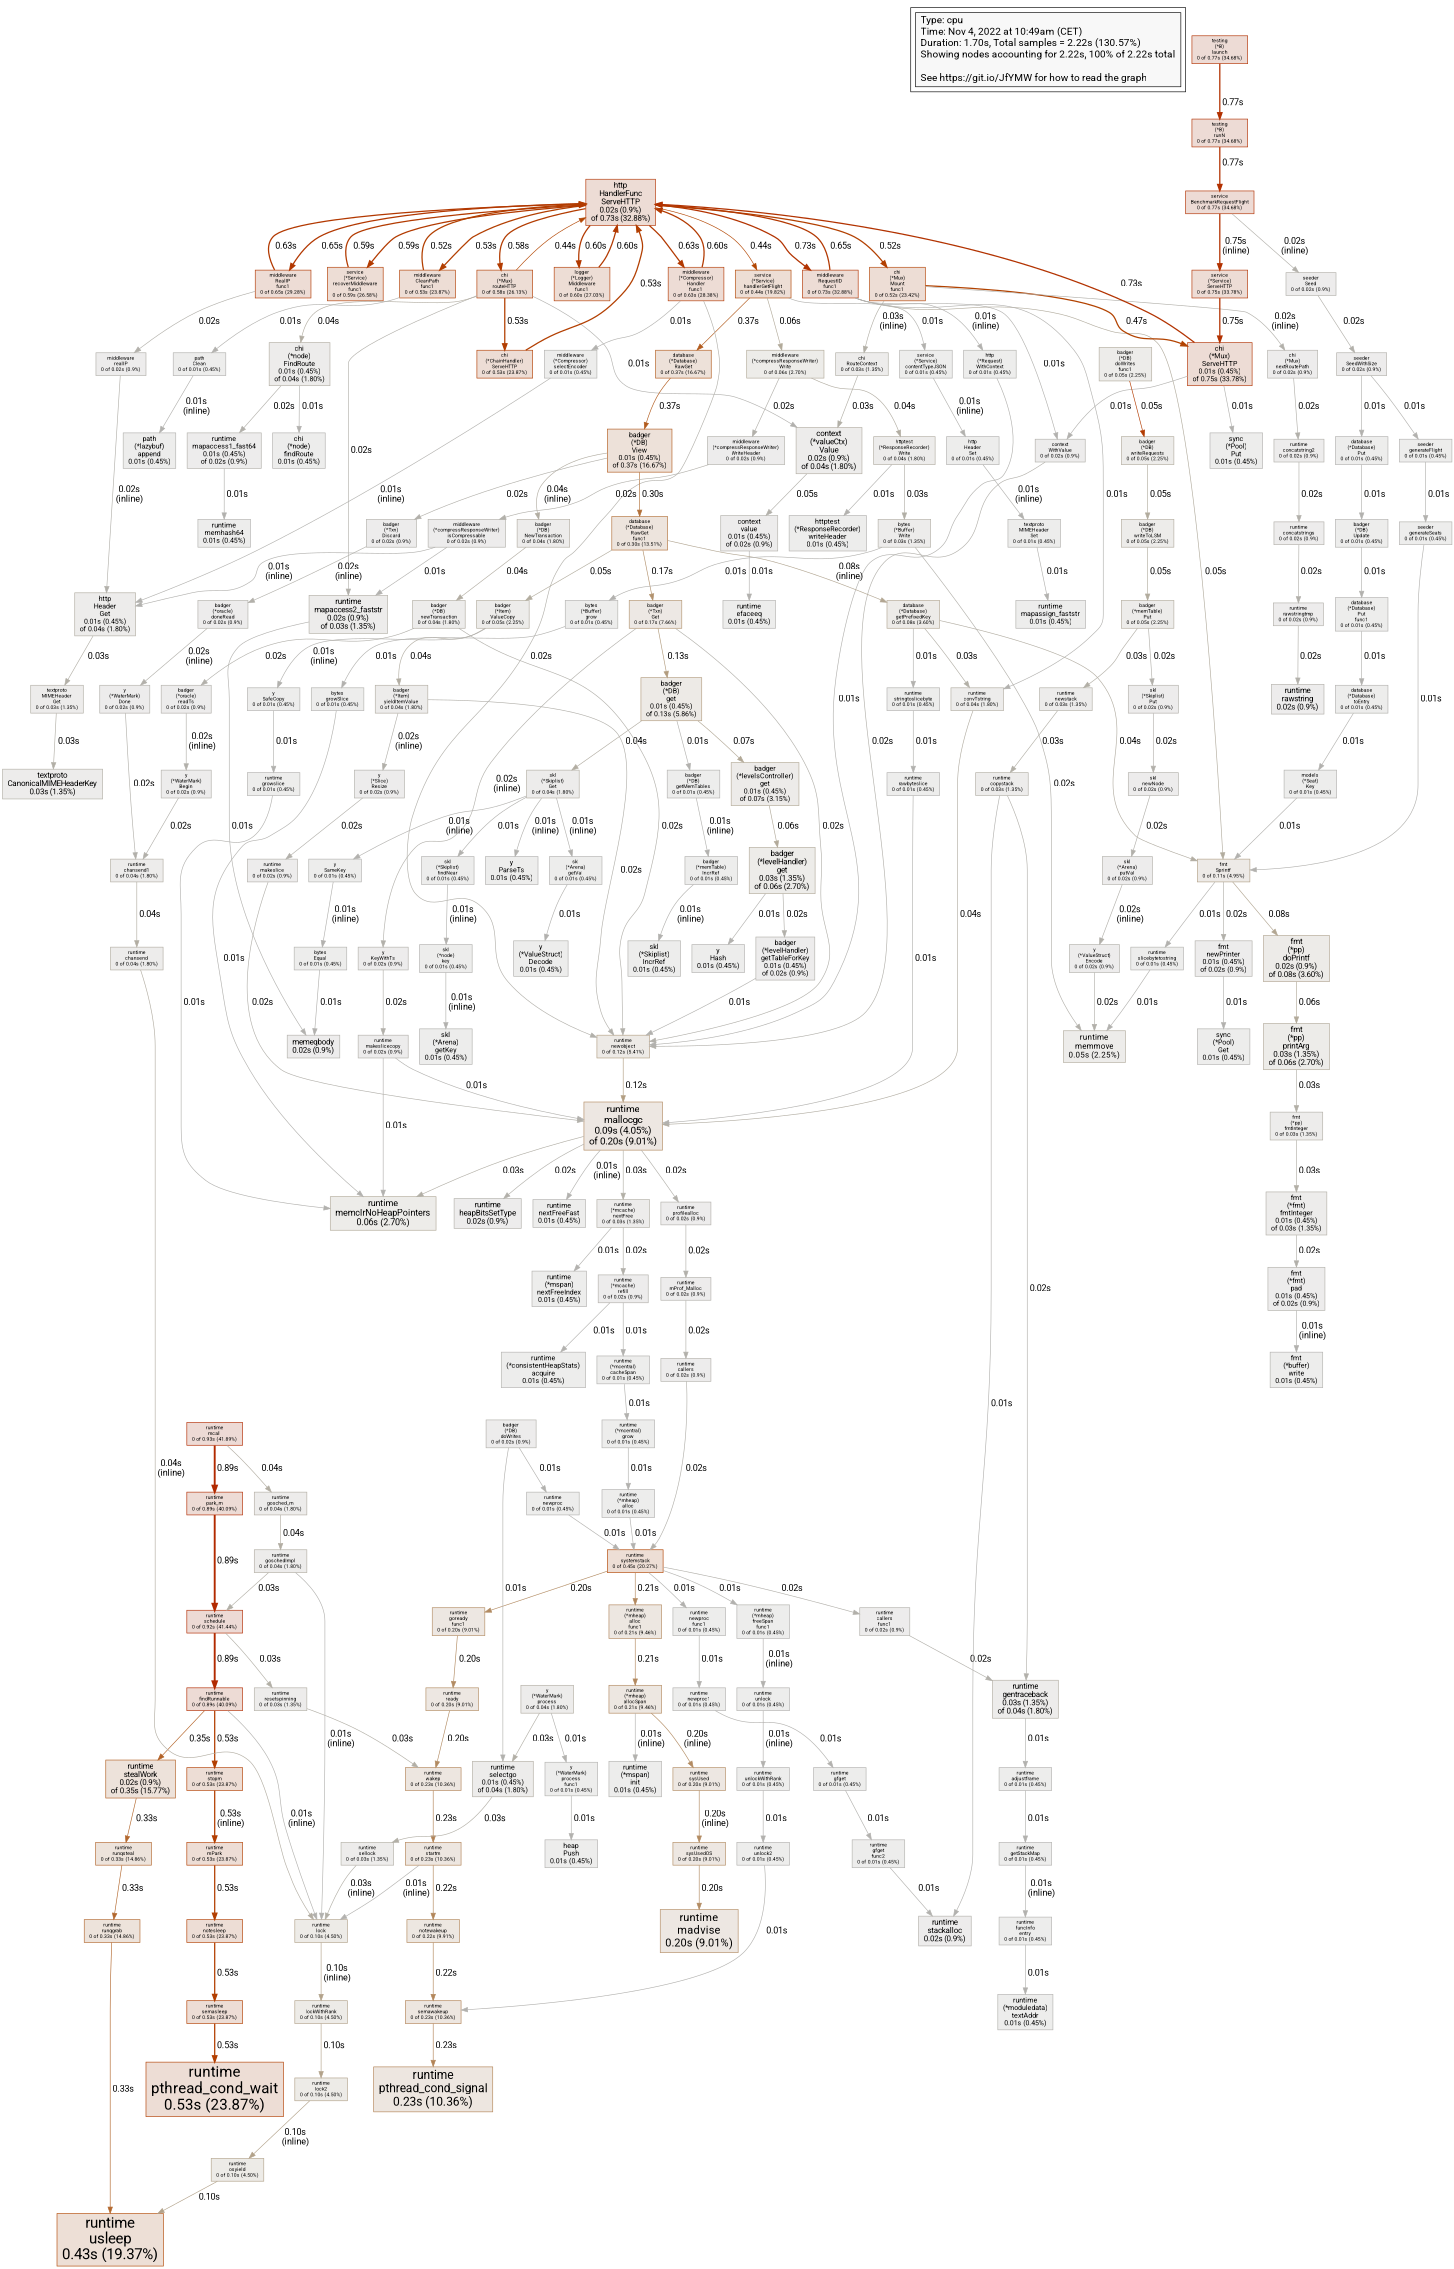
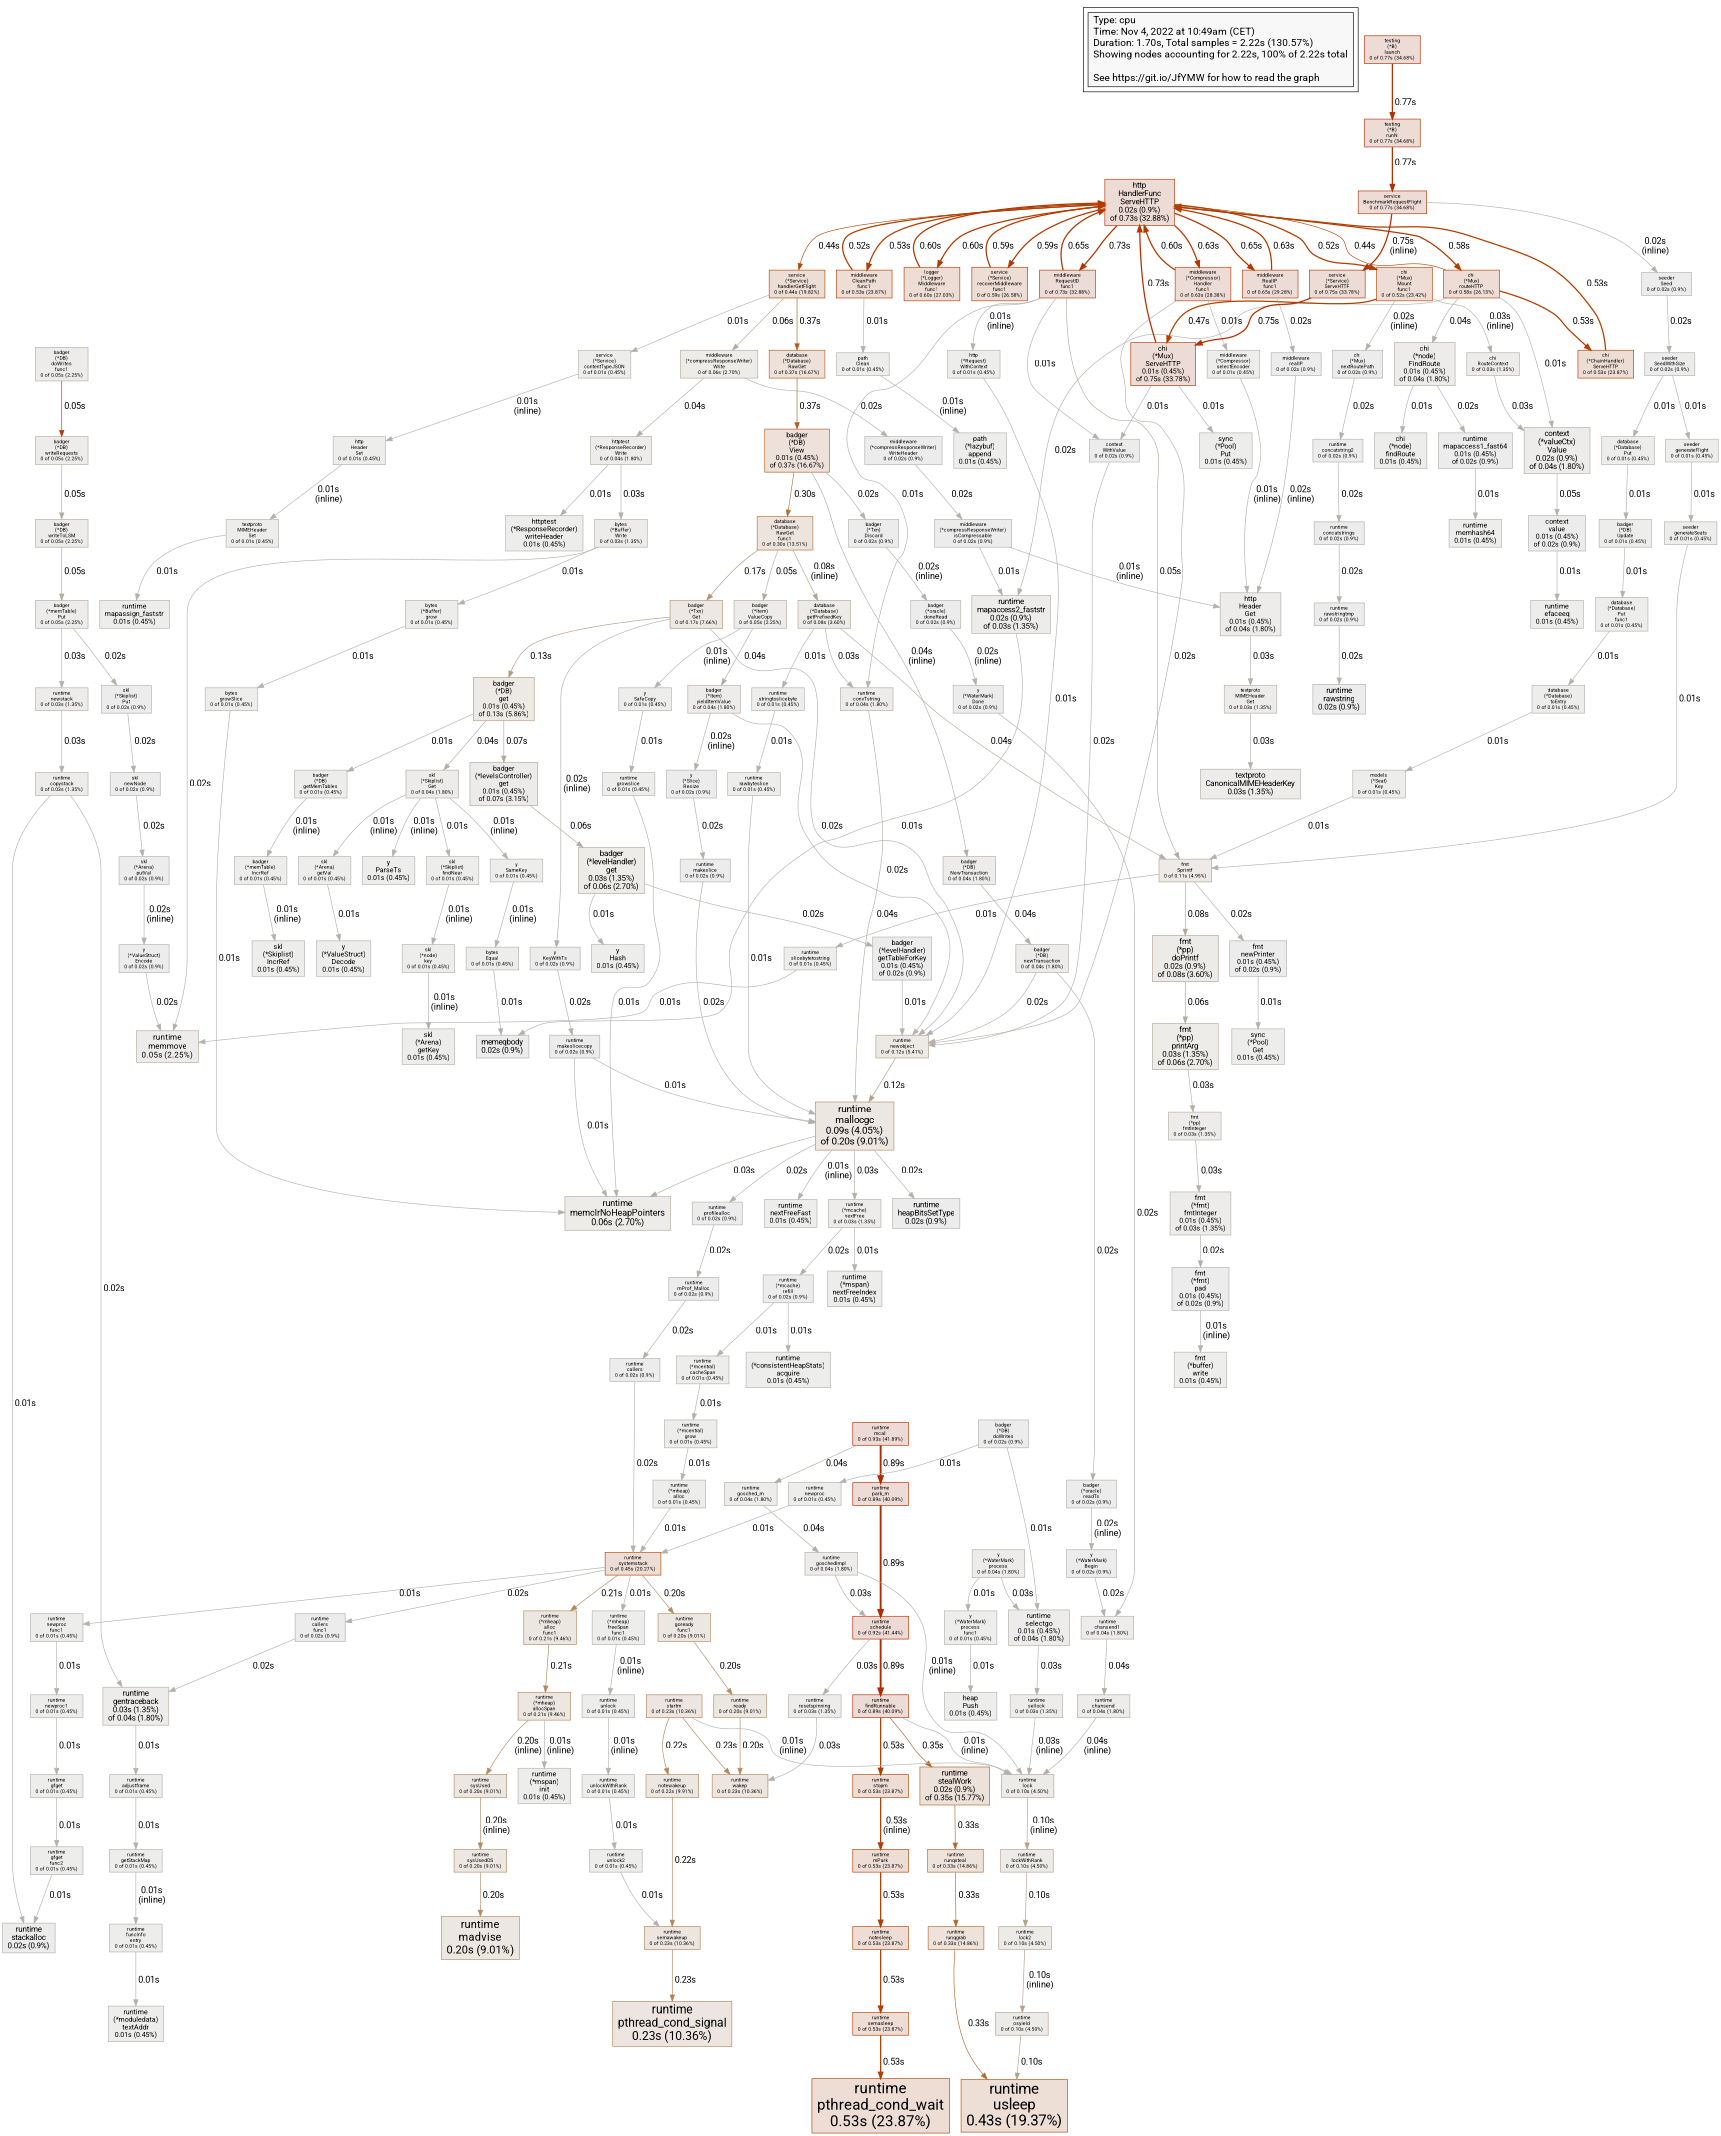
(433, 1813) -> (704, 1744)
